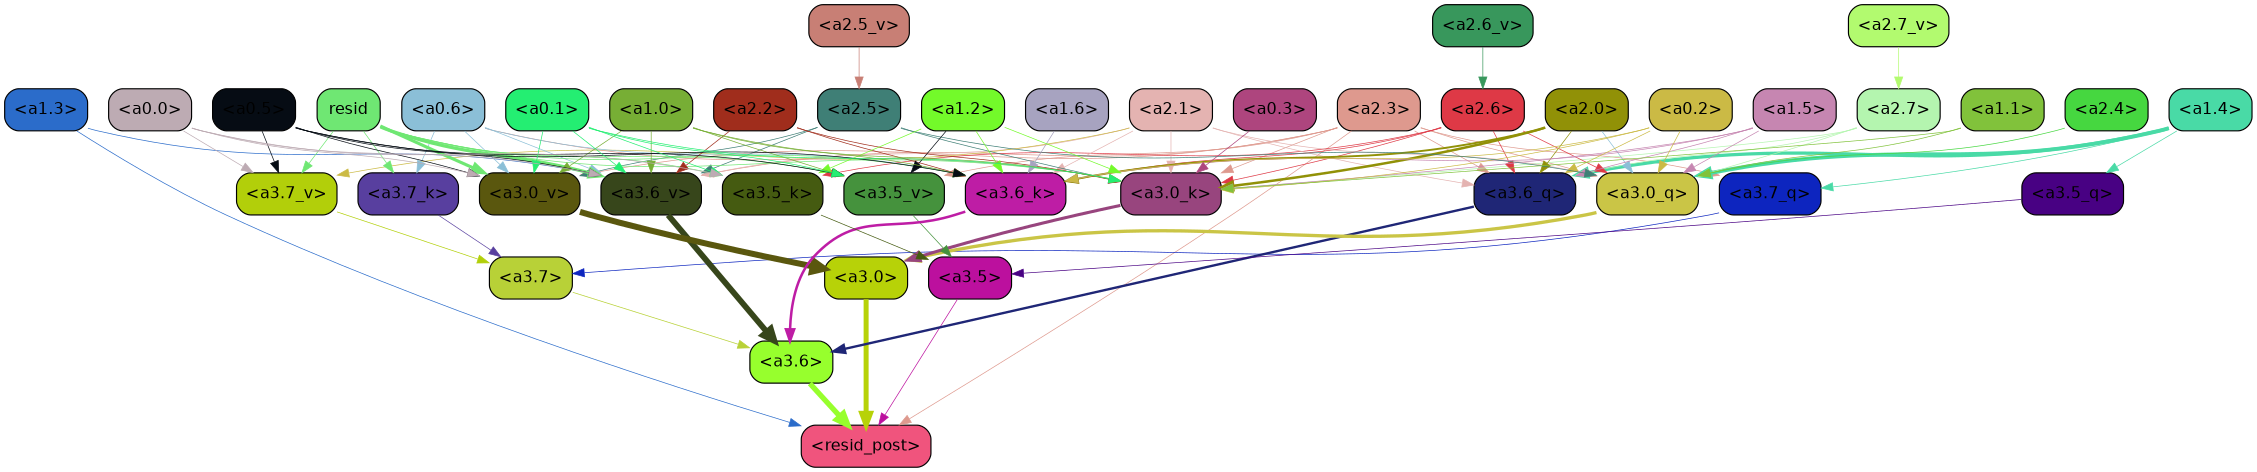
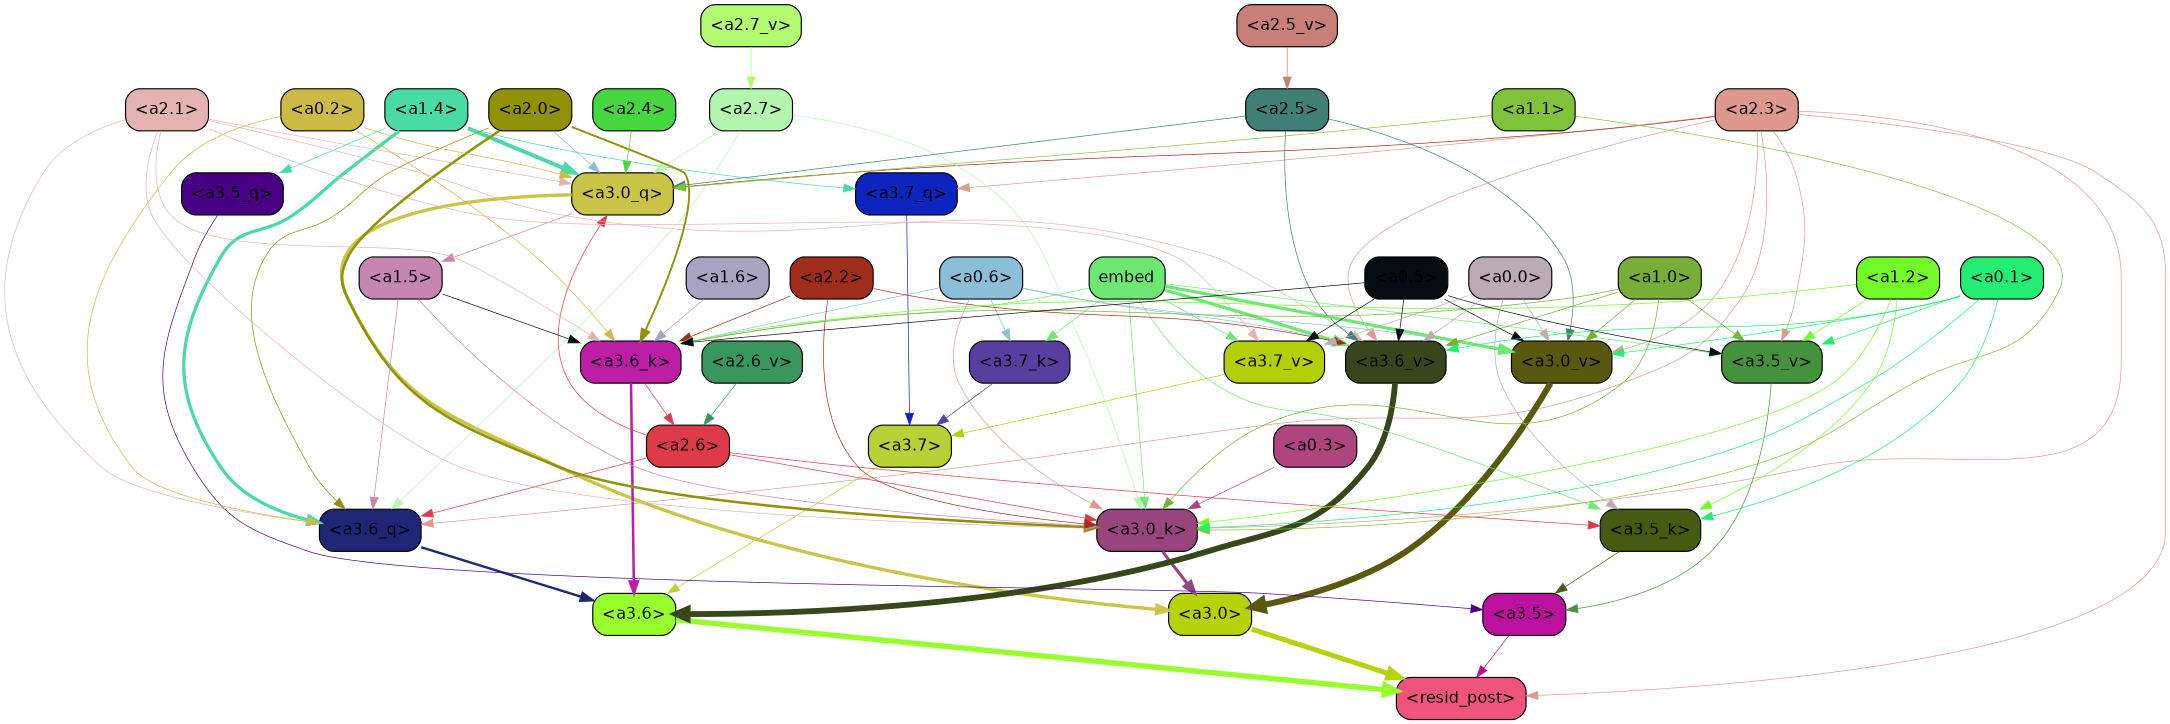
(46, 110) -> none
(349, 110) -> (1127, 278)
(934, 145) -> (1851, 310)
(1726, 149) -> (521, 232)
(1503, 151) -> (1201, 154)
(740, 155) -> (740, 224)
(1004, 155) -> none
(1260, 157) -> (656, 399)
(1416, 160) -> (505, 316)
(1443, 167) -> none
